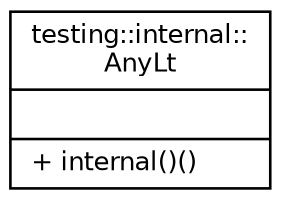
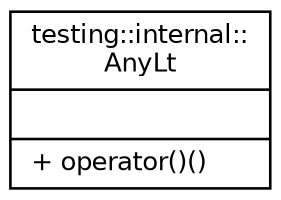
(114, 162) -> (120, 162)
